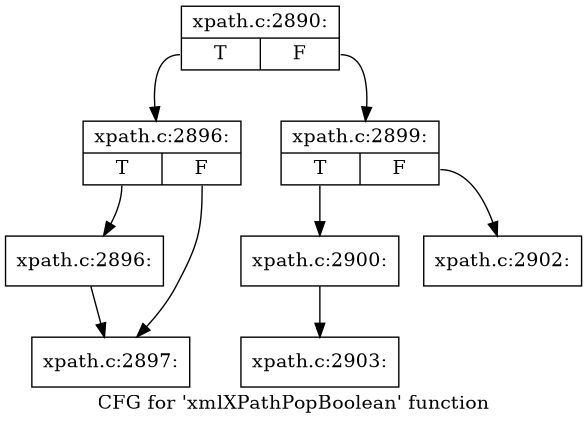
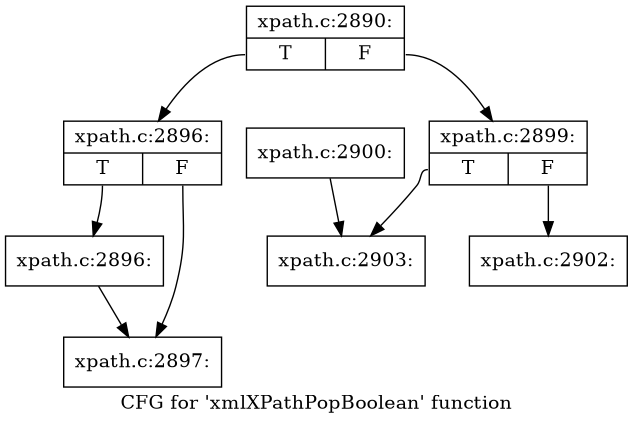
(320, 204) -> (406, 198)
